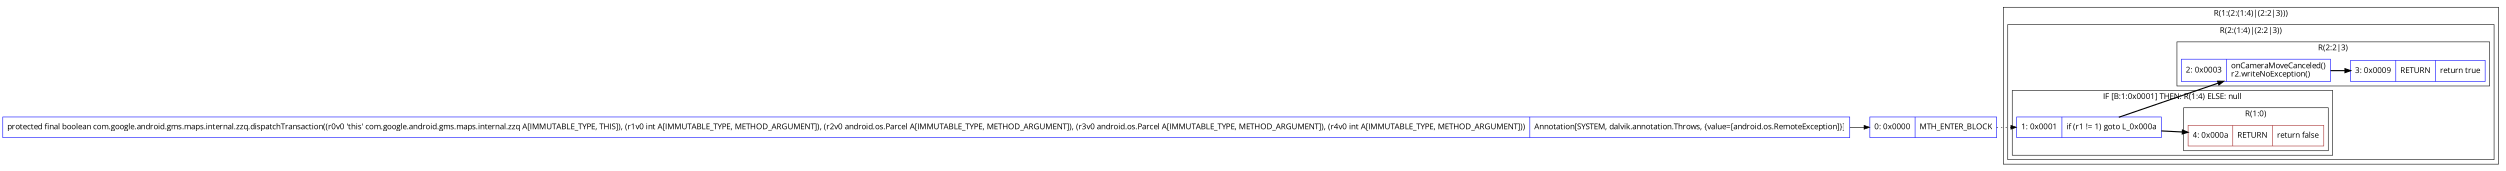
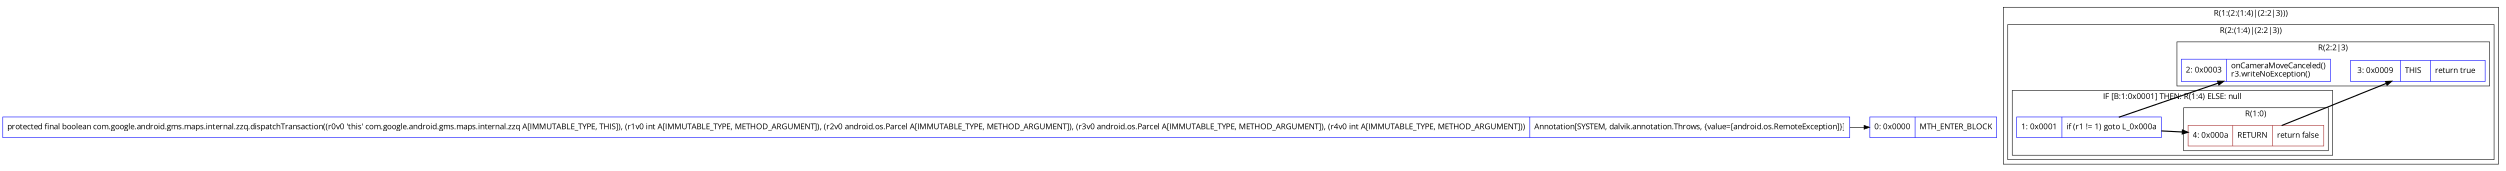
(2338, 71) -> (2337, 103)
(2416, 71) -> (2413, 71)
(2271, 74) -> (2271, 74)
(2004, 127) -> none
